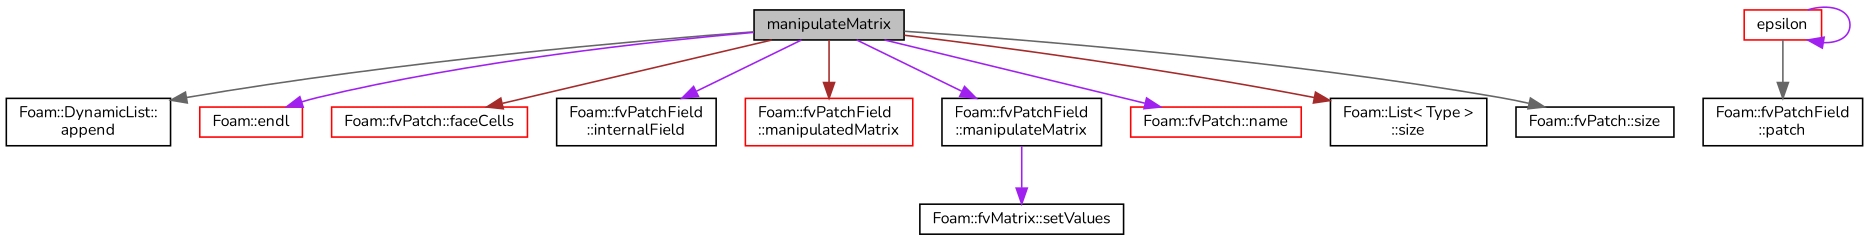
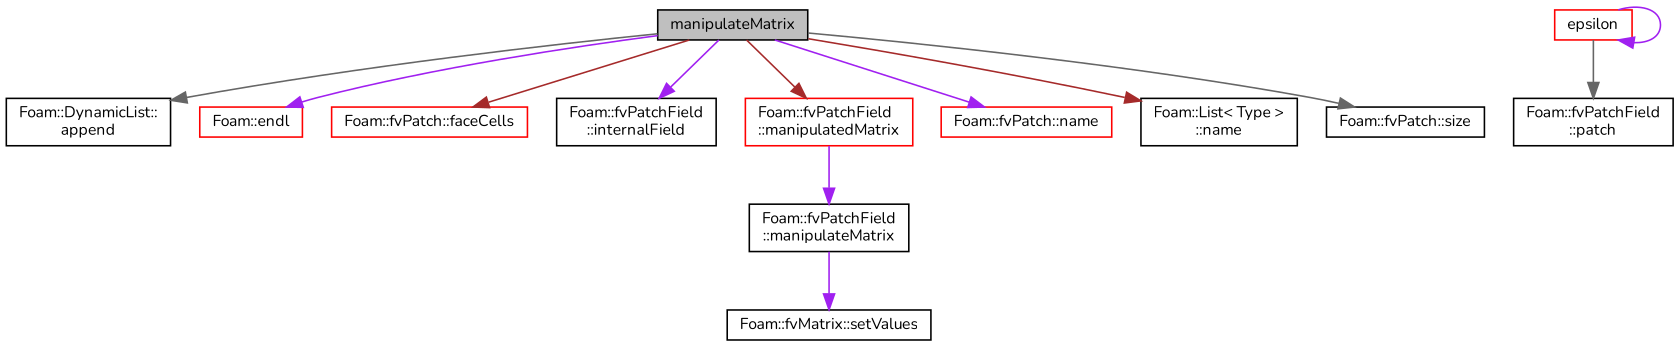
(909, 66) -> (829, 167)
(1409, 122) -> (1219, 122)
